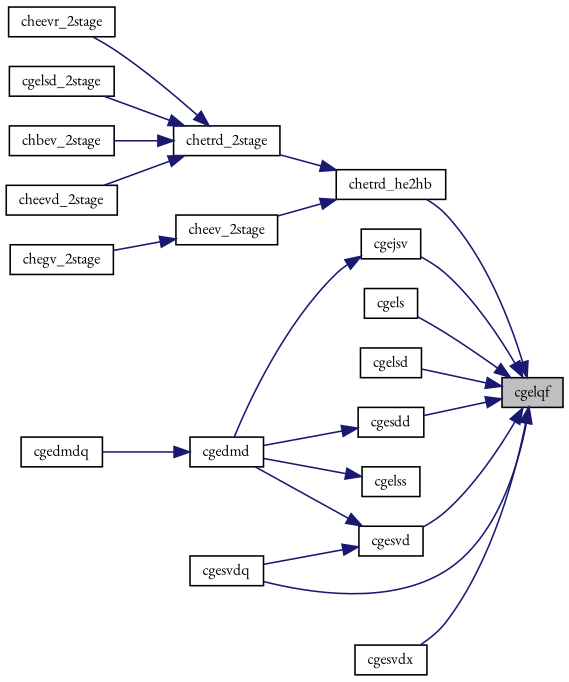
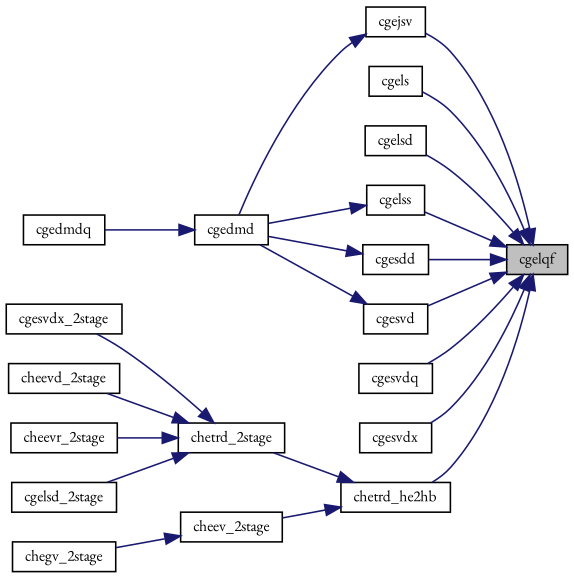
(62, 141) -> (64, 319)
none -> (458, 226)
(303, 557) -> none
